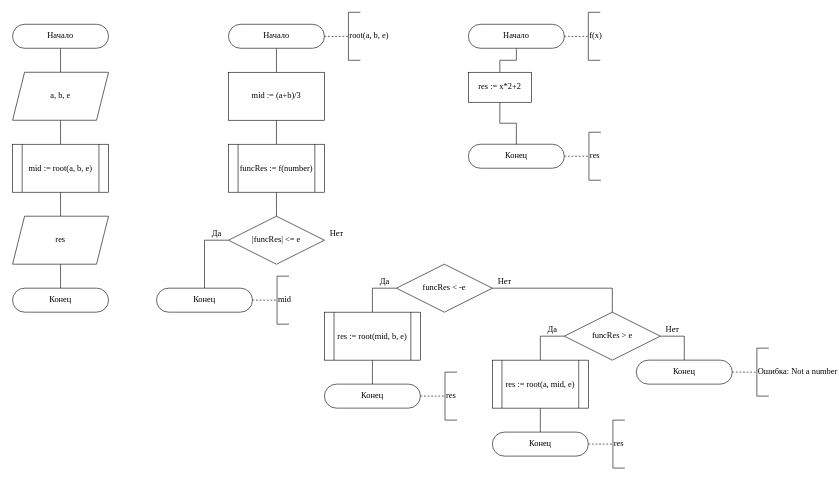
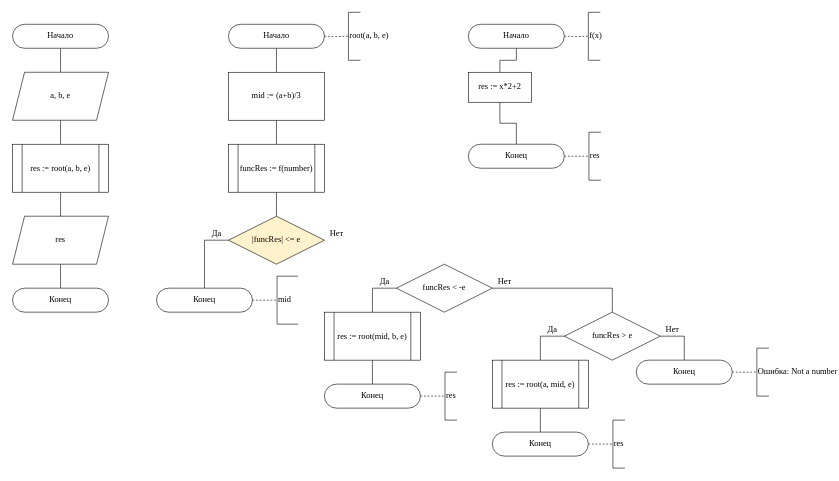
(60, 168) -> (60, 168)
(276, 240) -> (276, 240)
(283, 300) -> (287, 300)
